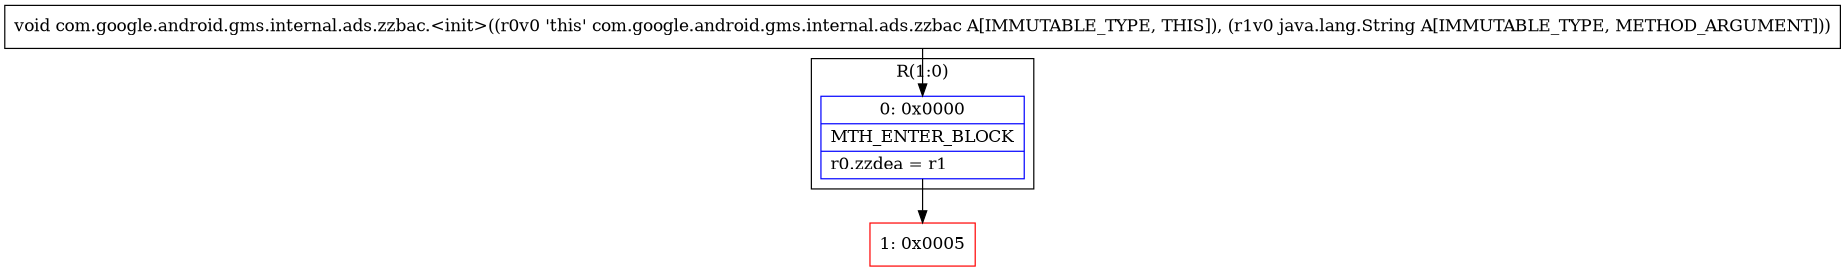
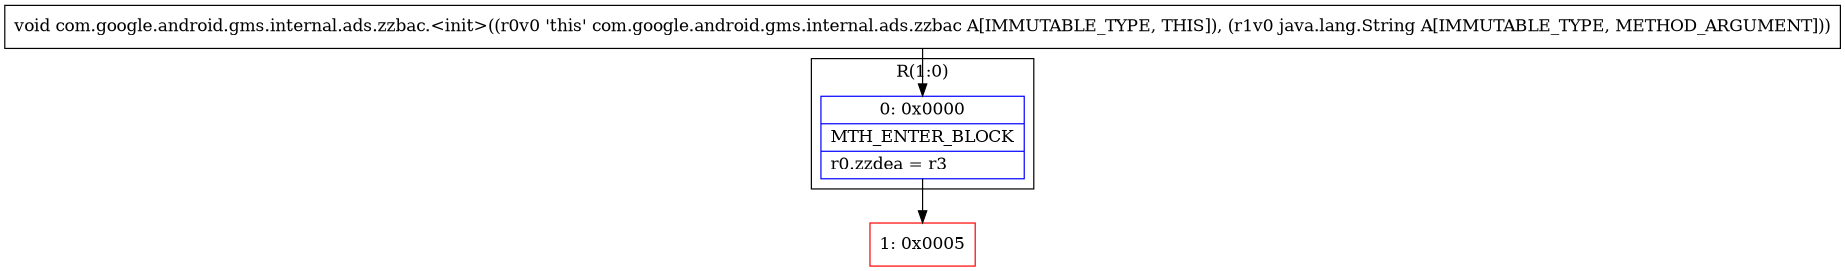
(889, 164) -> (889, 164)
